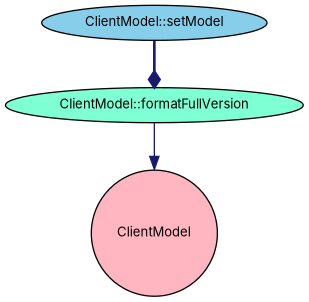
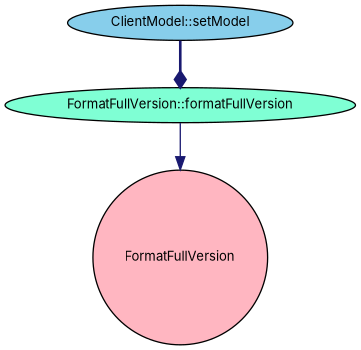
(154, 105) -> (180, 105)
(154, 233) -> (180, 257)
